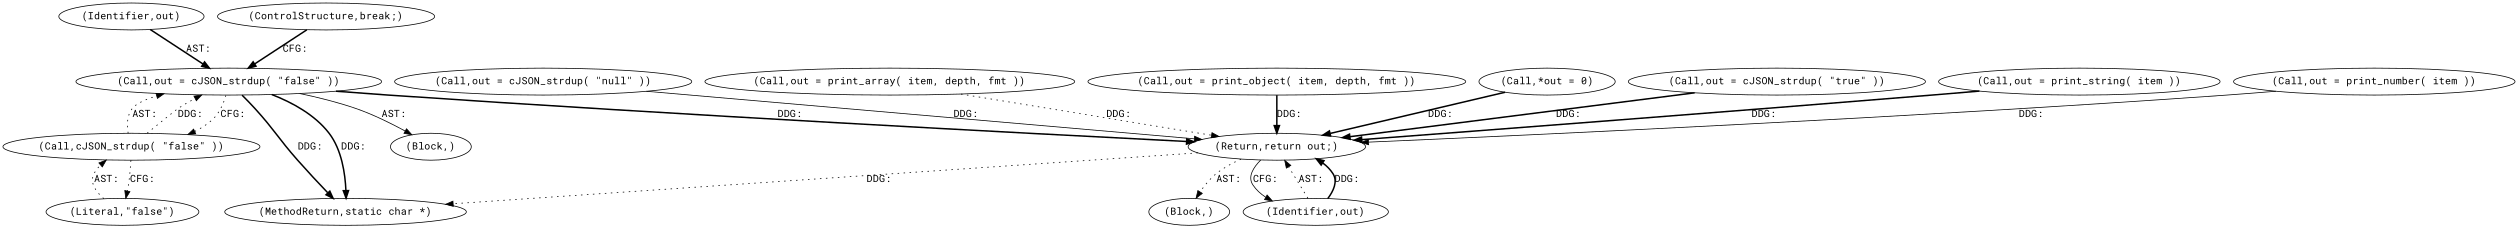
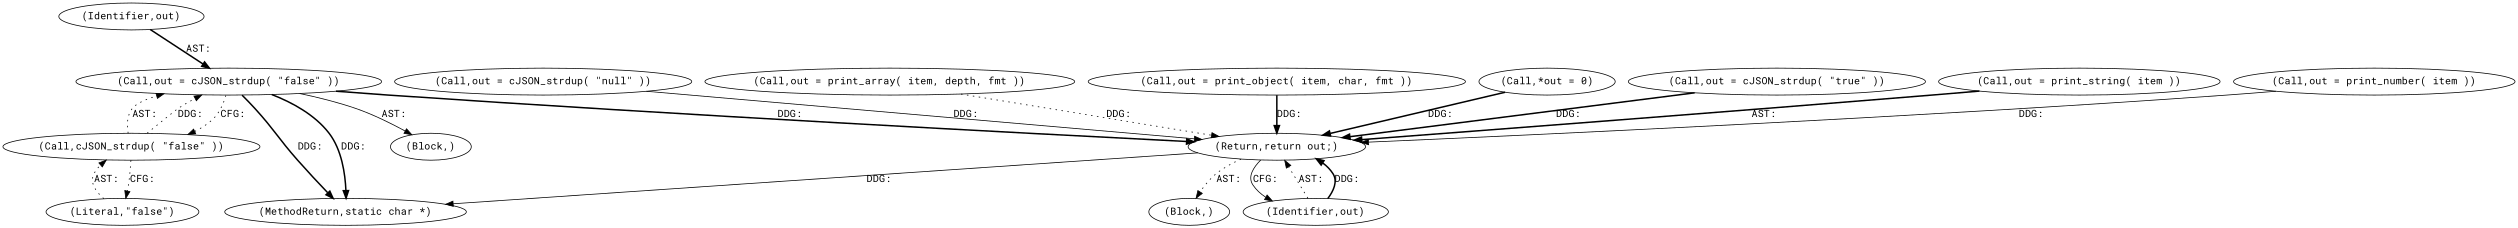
(326, 16) -> none
(1277, 82) -> (1277, 82)
(1767, 114) -> (1767, 114)
(825, 178) -> (825, 178)
